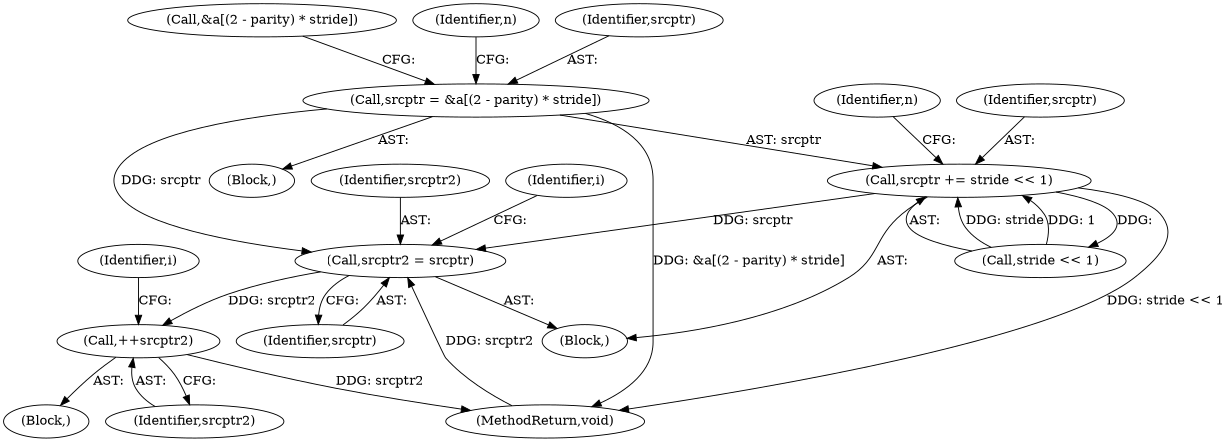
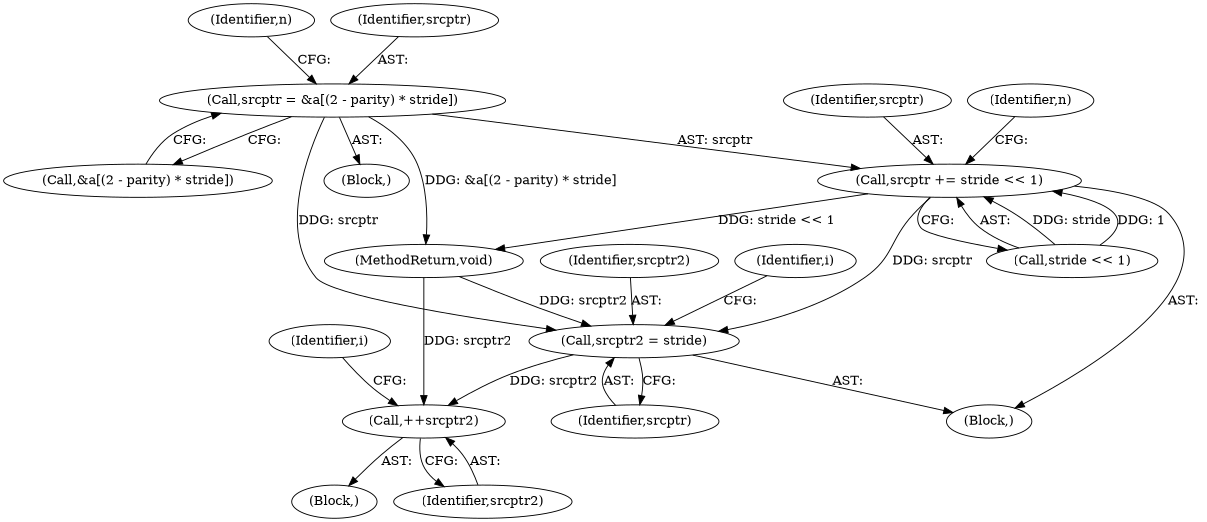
none -> (236, 138)
(1137, 221) -> (940, 221)
(400, 261) -> (634, 341)
(323, 386) -> (424, 337)
